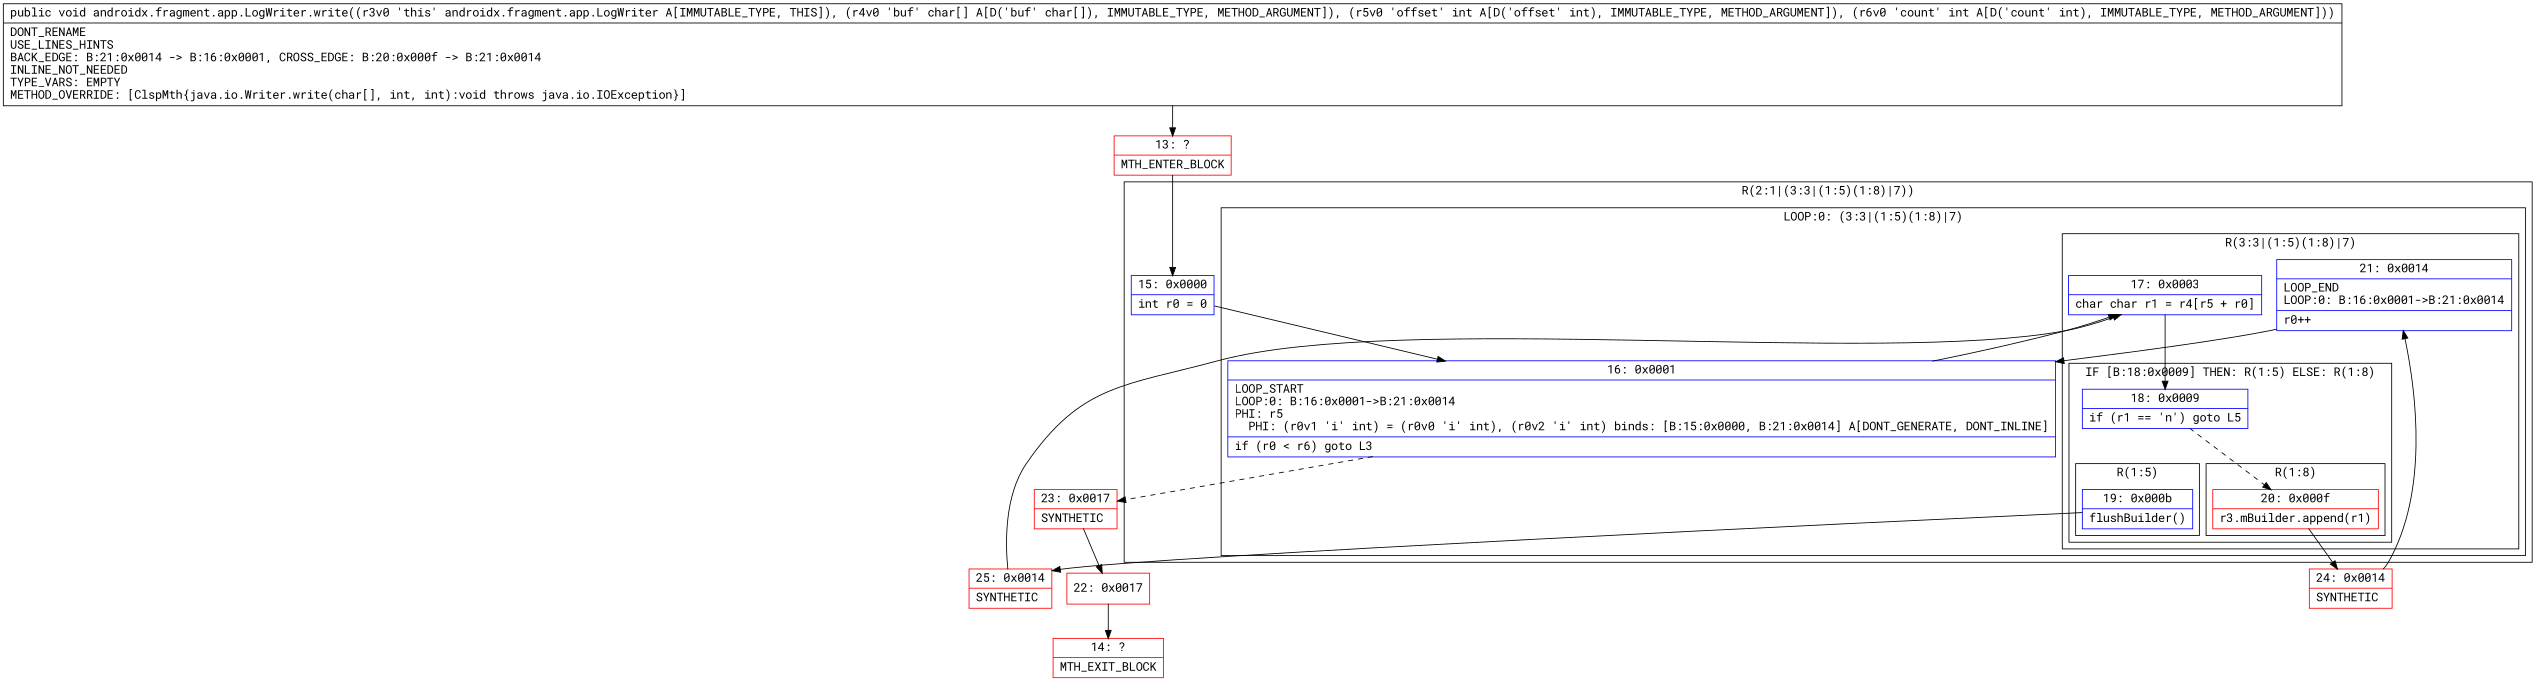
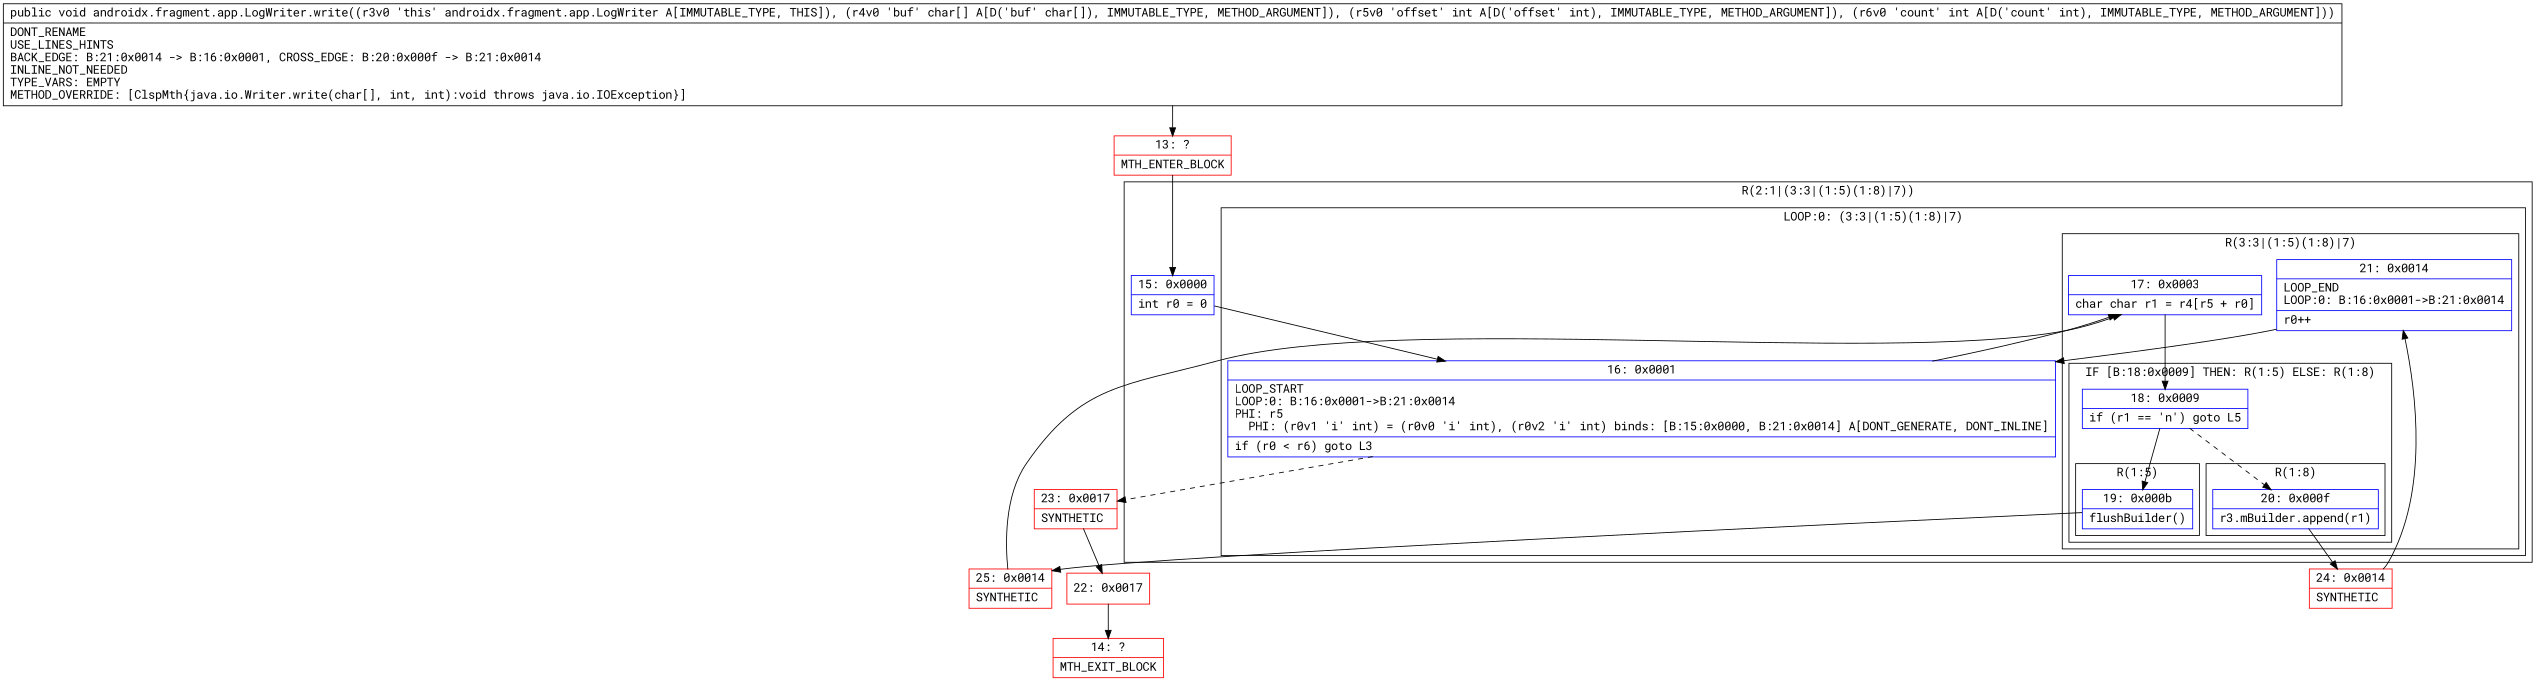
none -> (2152, 455)
(2296, 509) -> (2296, 509)
